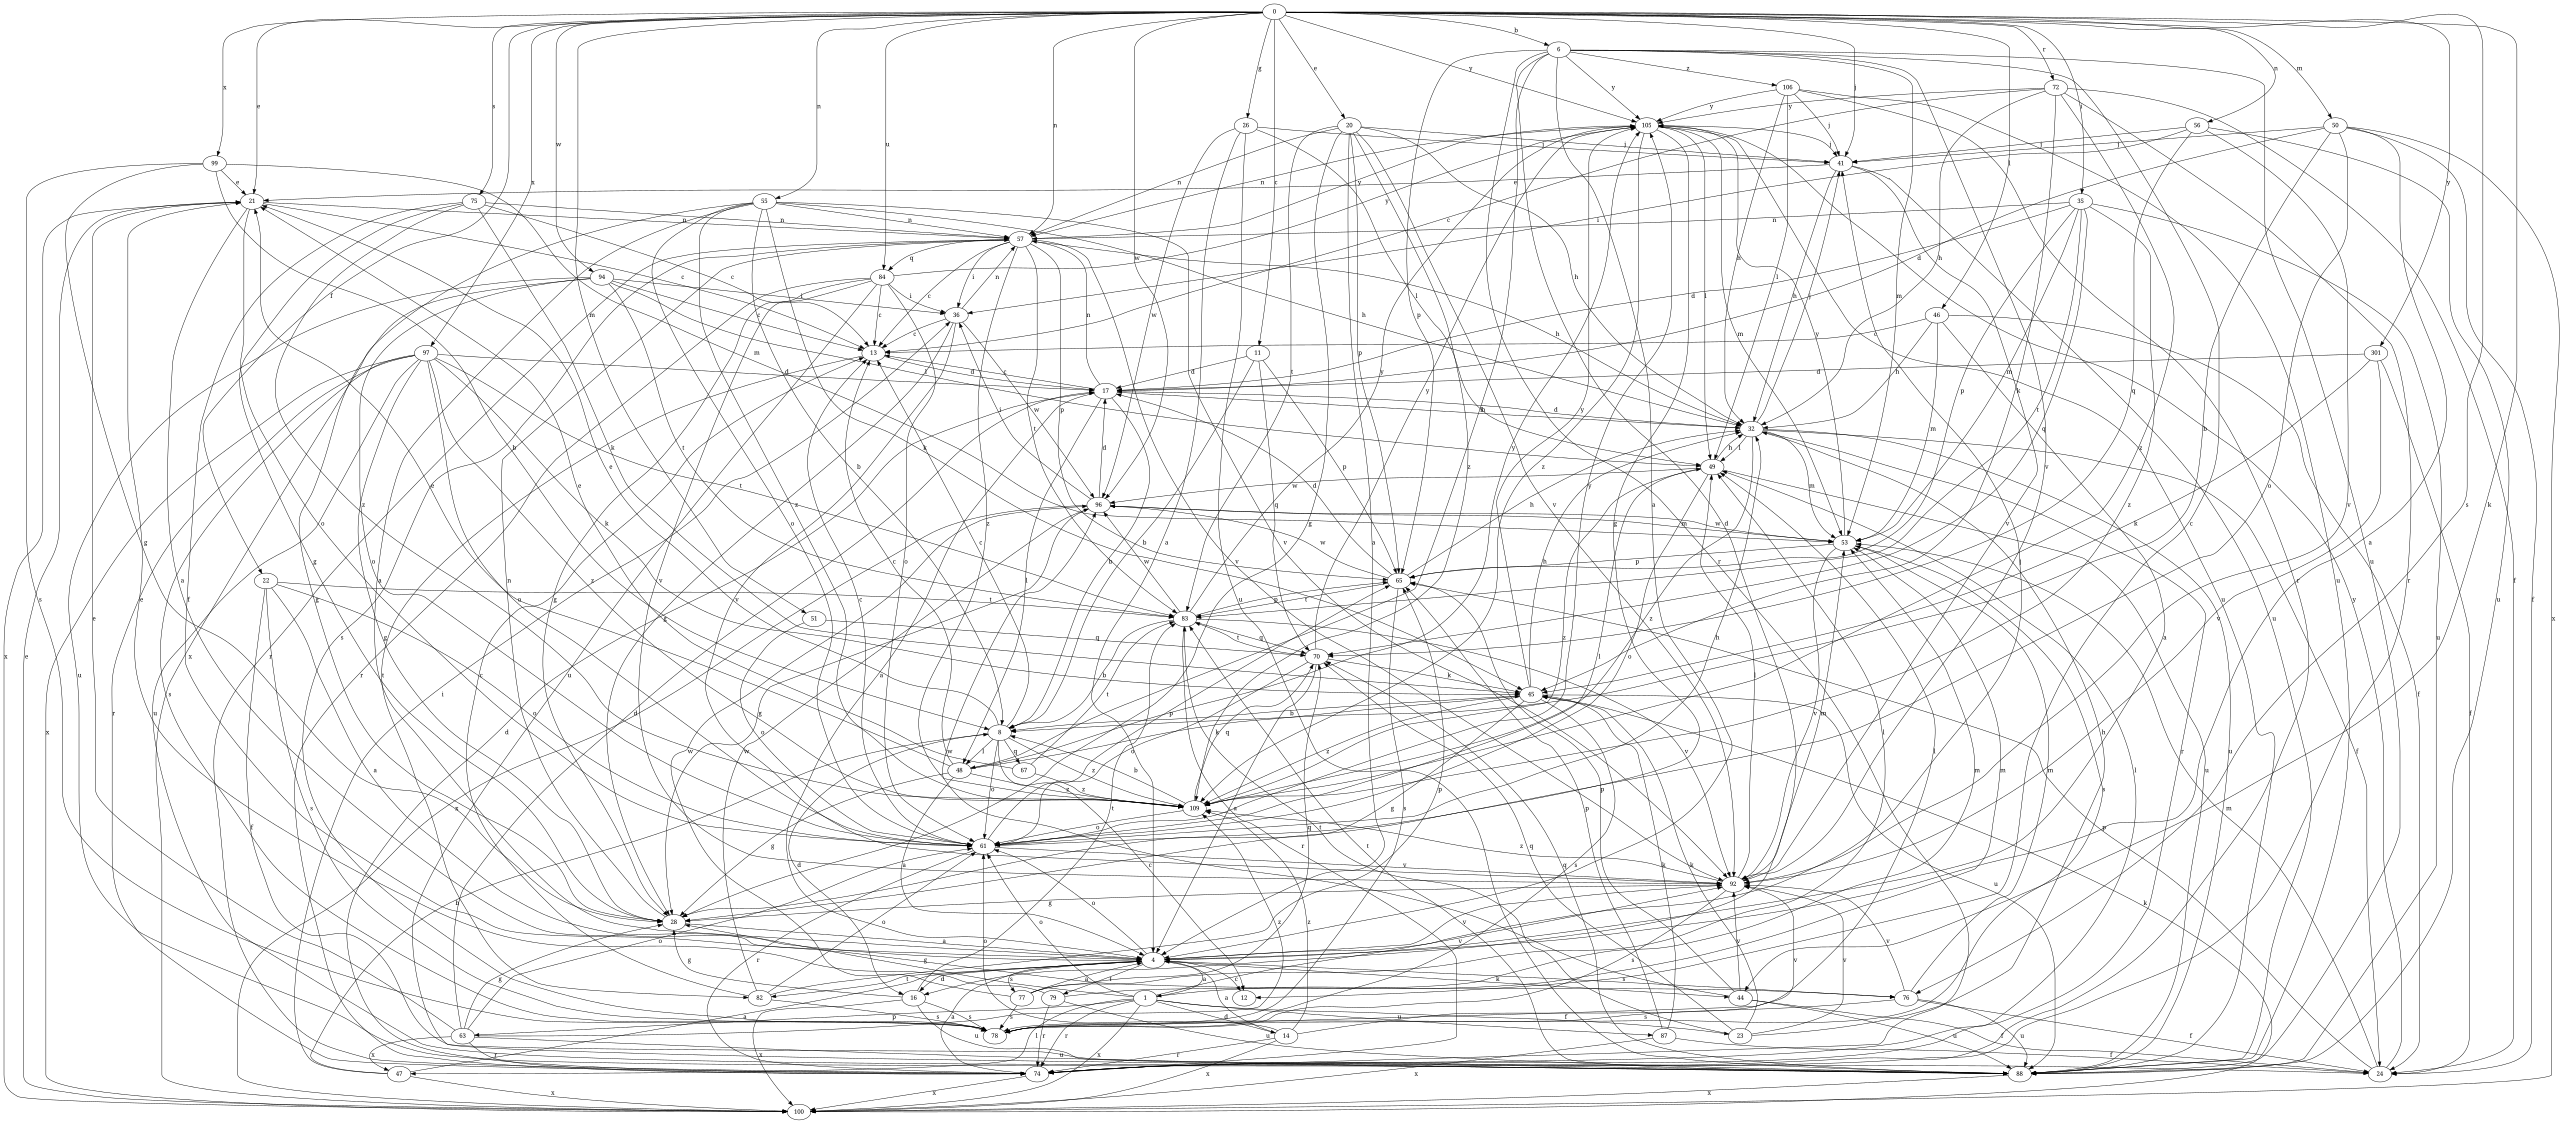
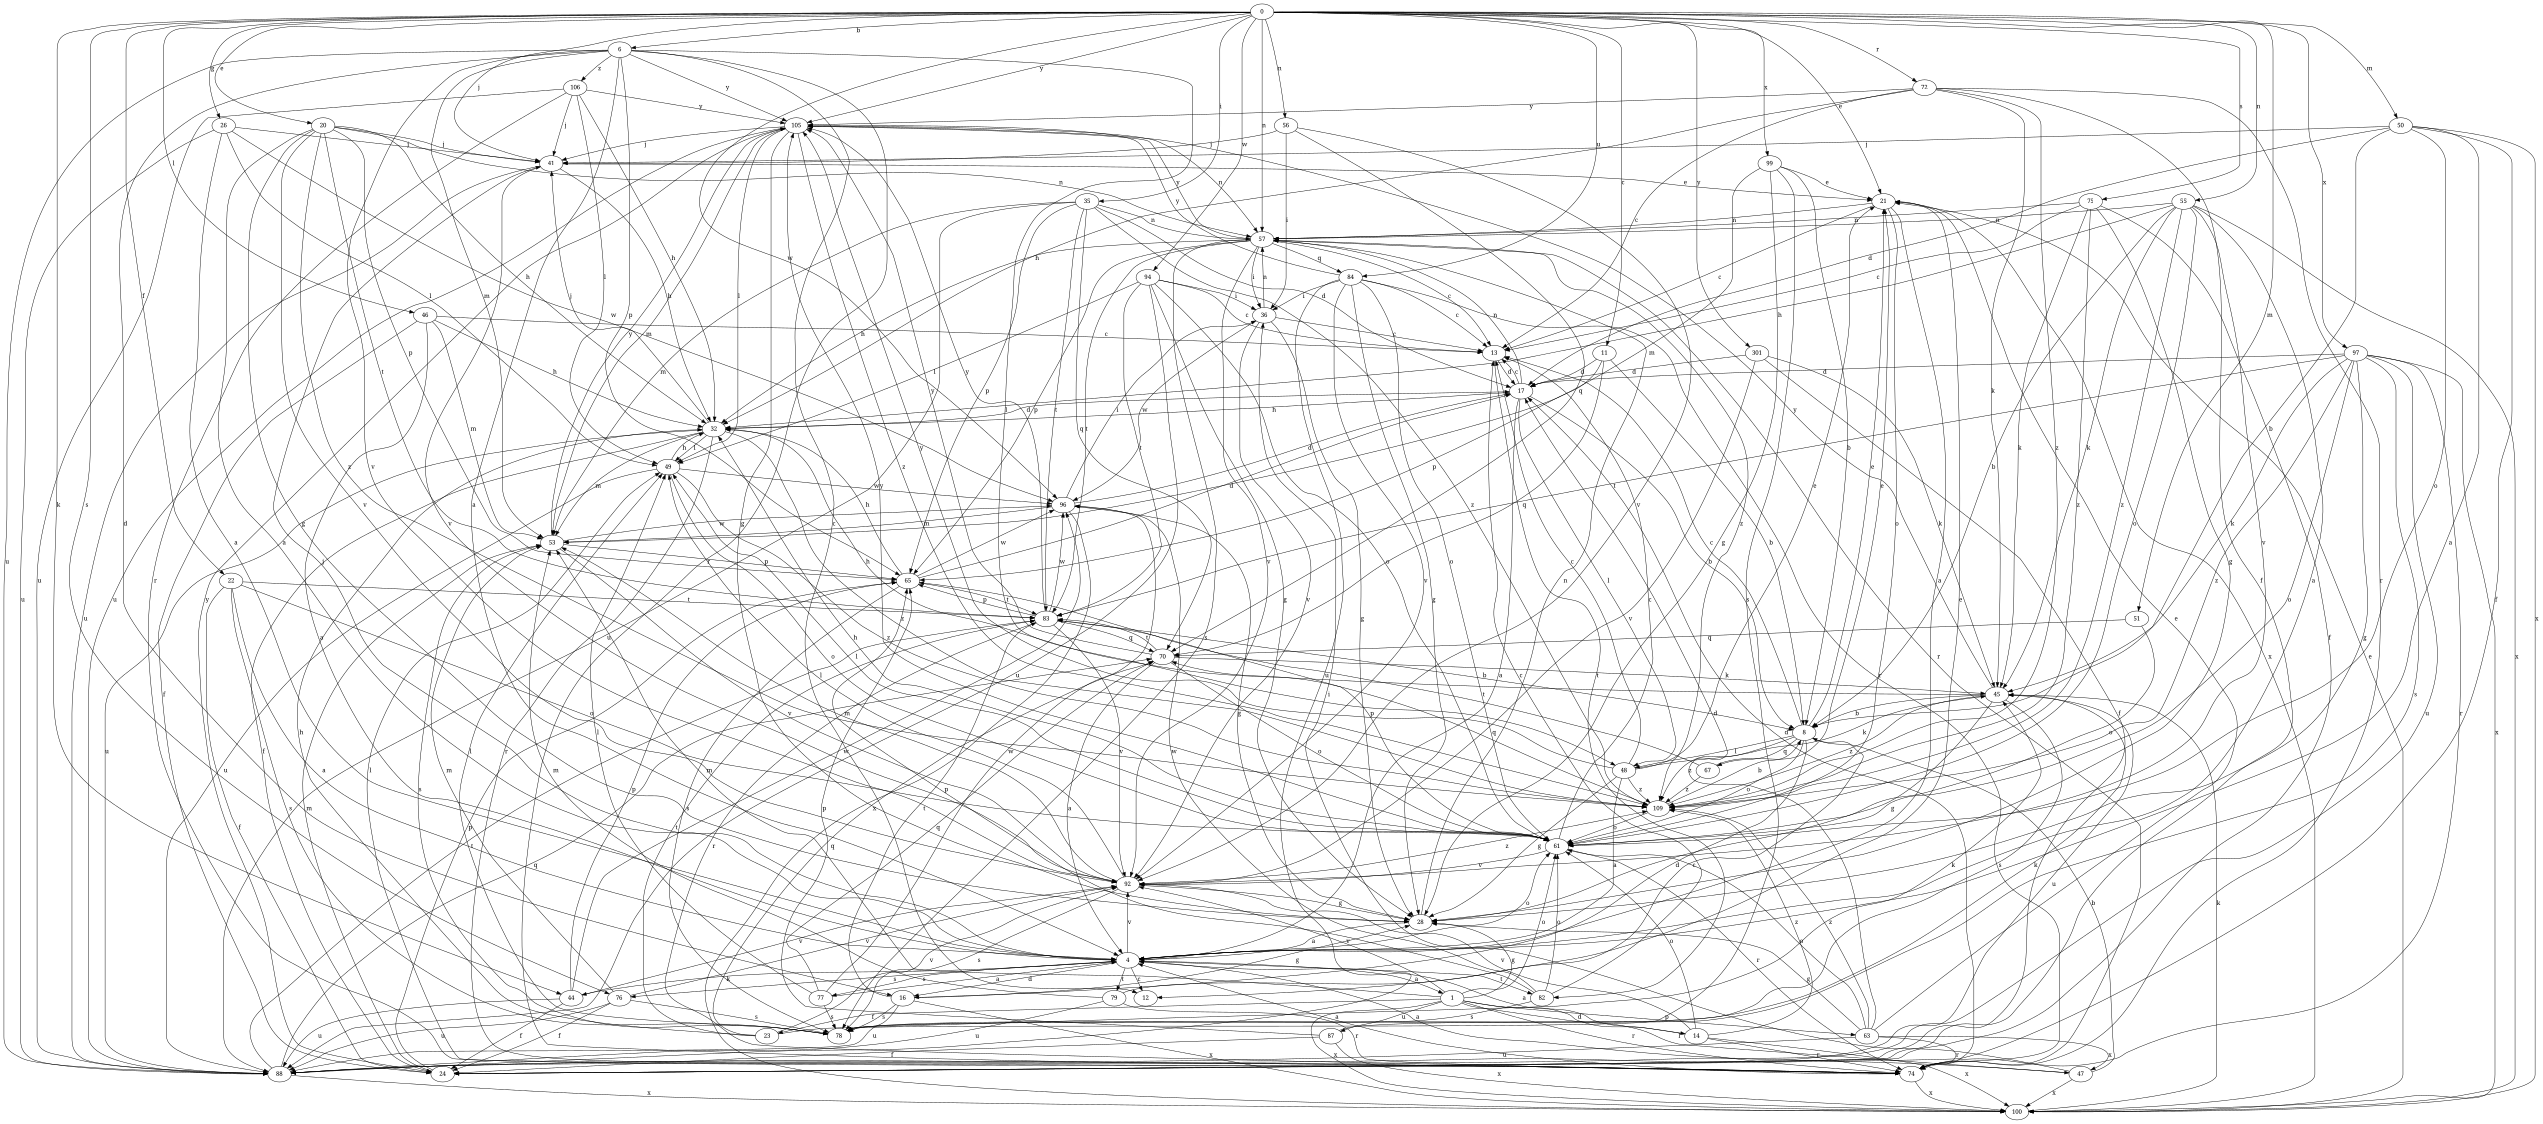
(2484, 665) -> none
(680, 939) -> (1948, 1044)
